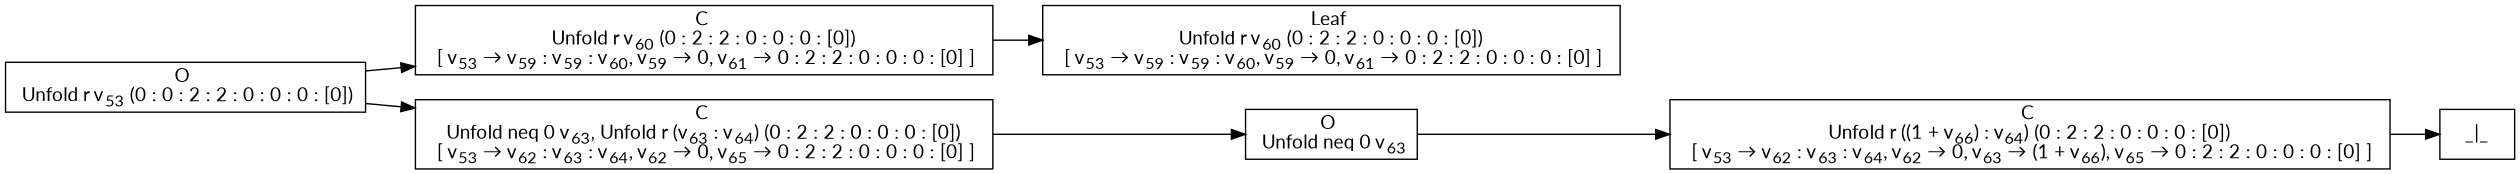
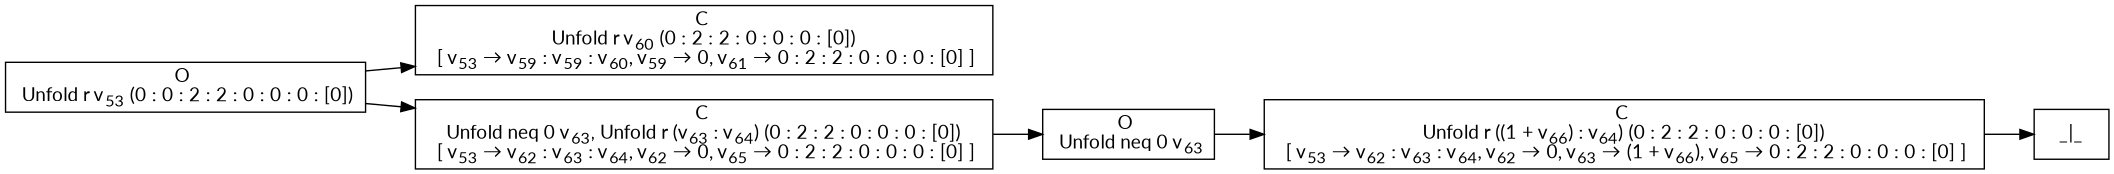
(1331, 40) -> none
